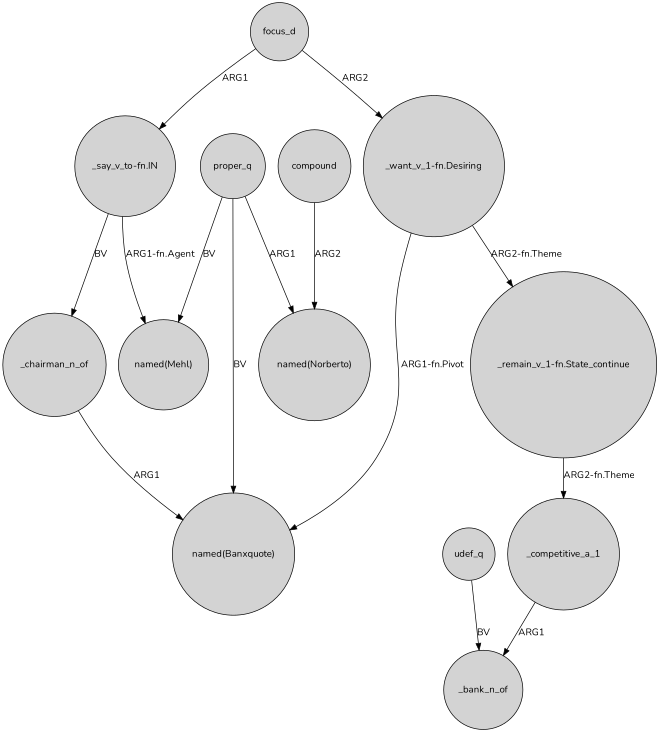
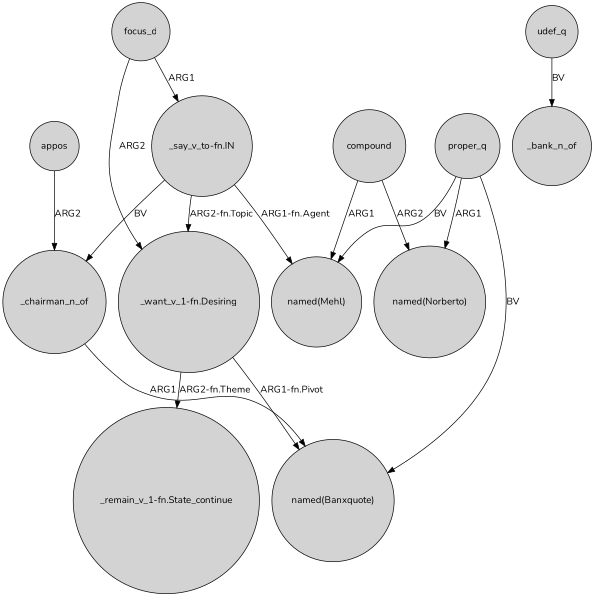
none -> (54, 146)
none -> (190, 210)
none -> (346, 217)
(564, 554) -> none
